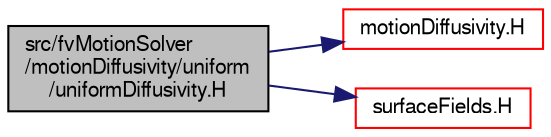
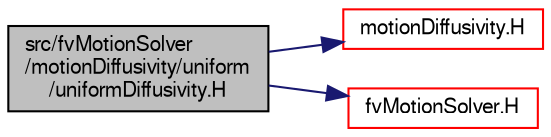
(443, 108) -> (443, 108)
